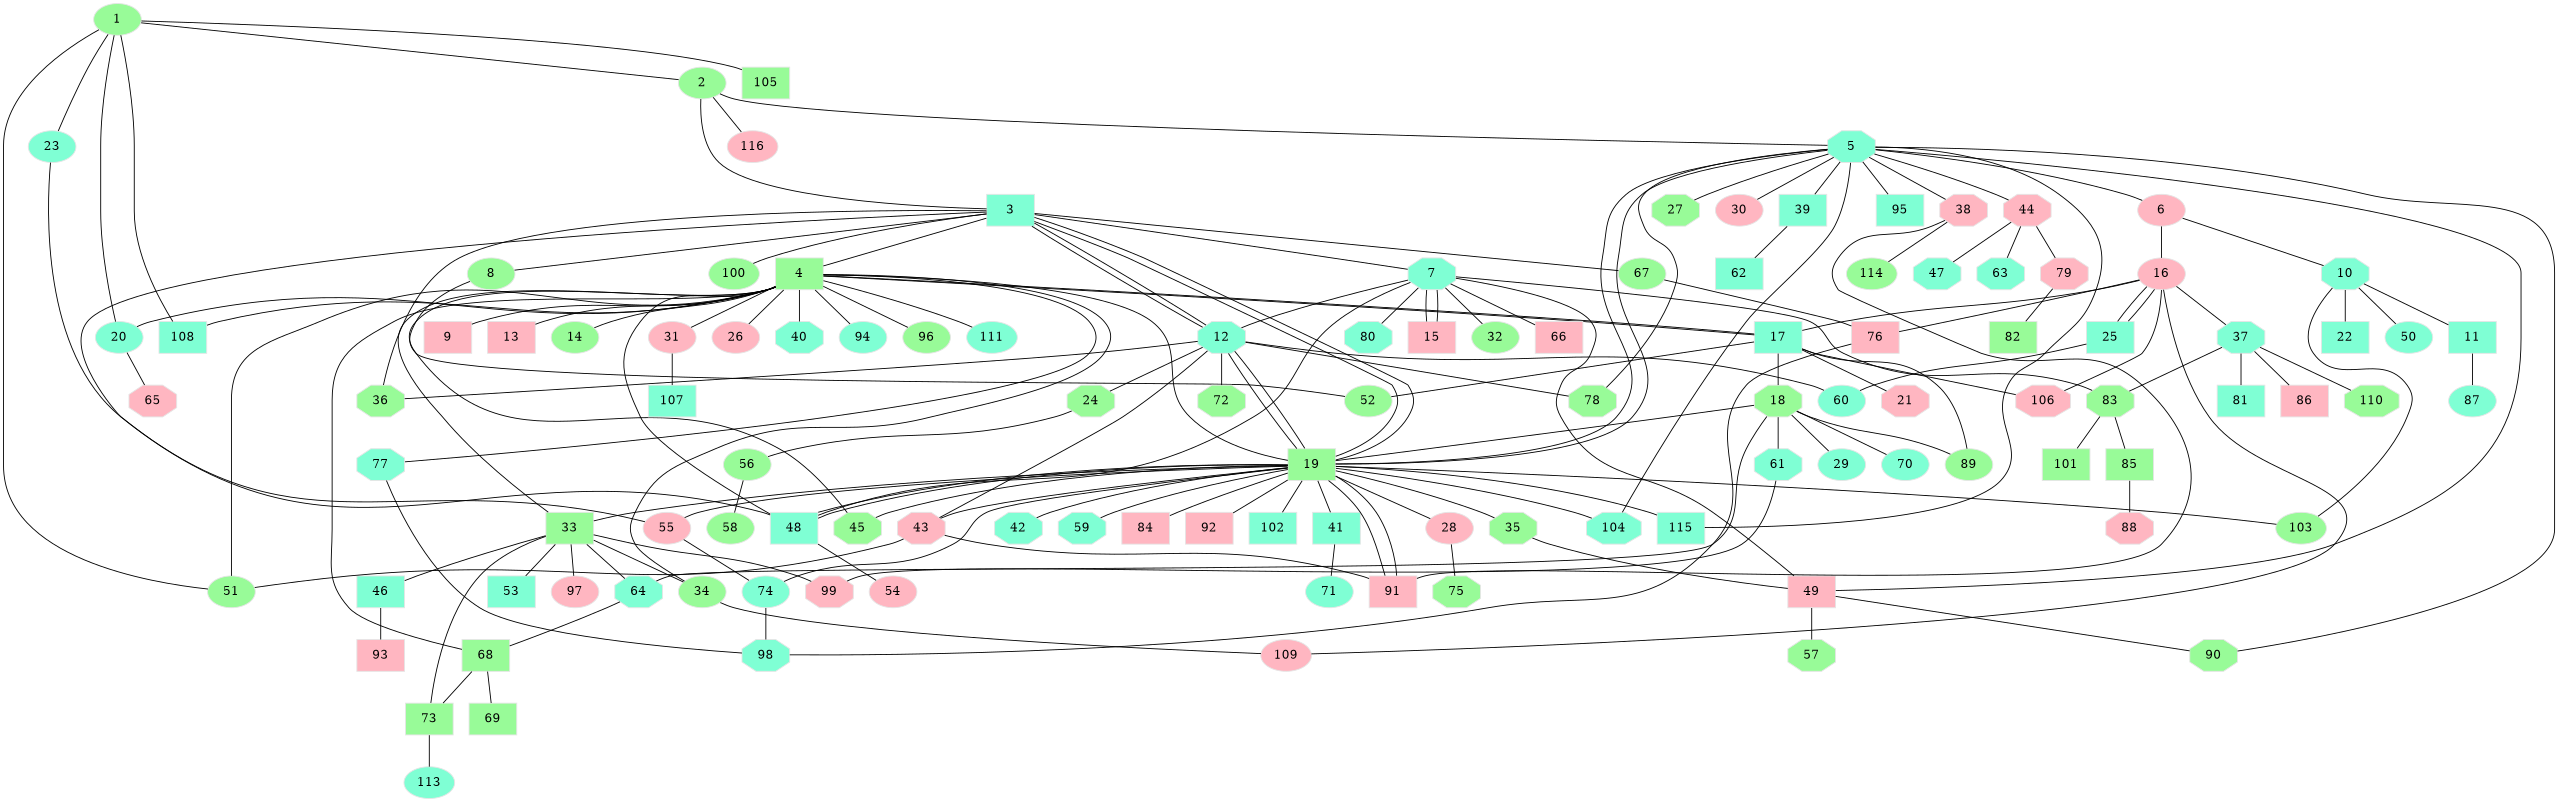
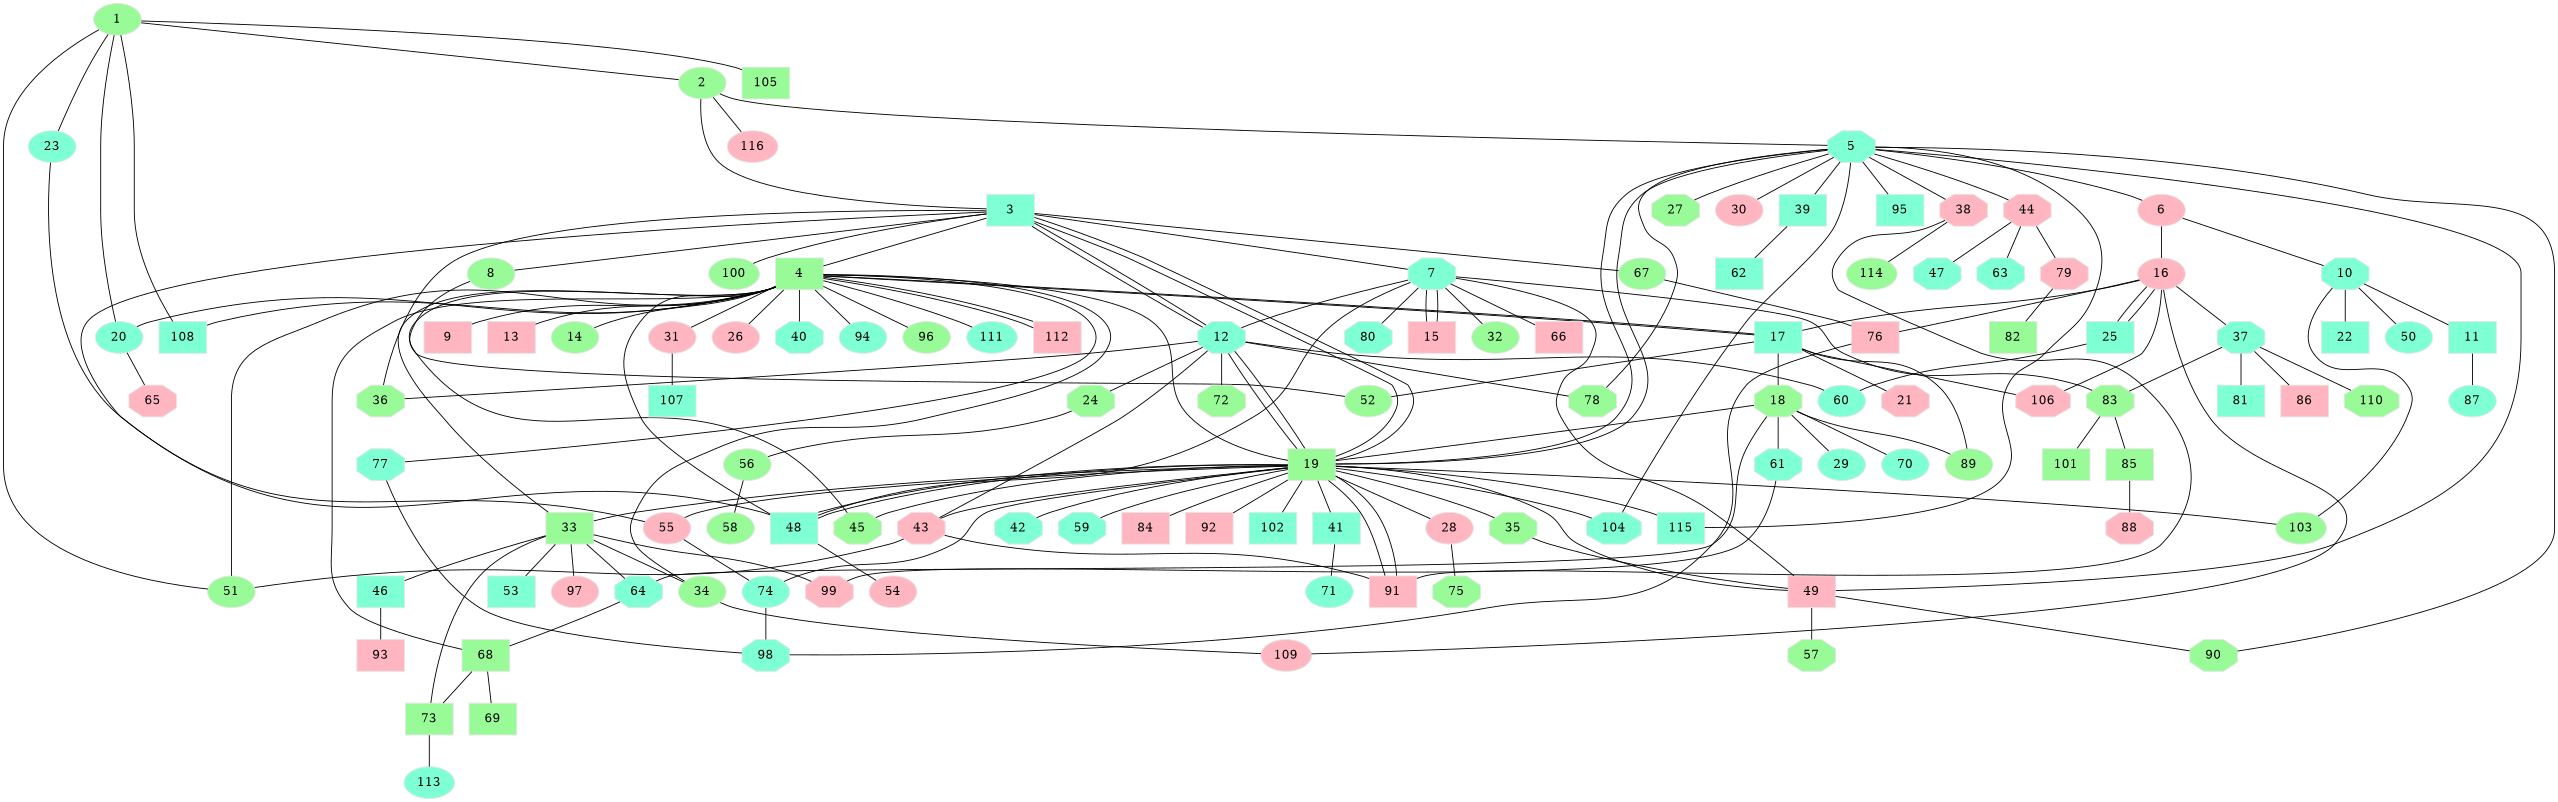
none -> (1057, 337)
none -> (1562, 528)
